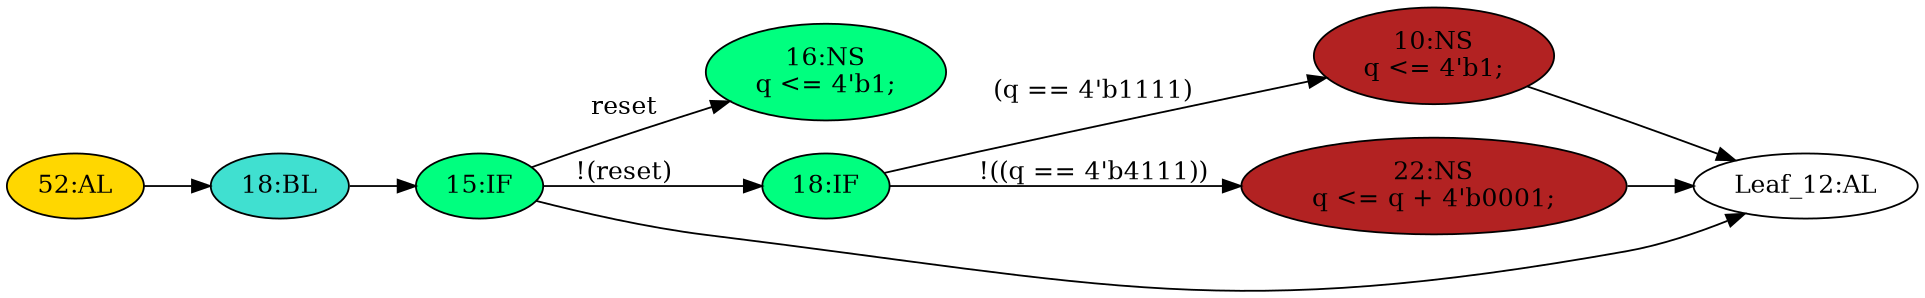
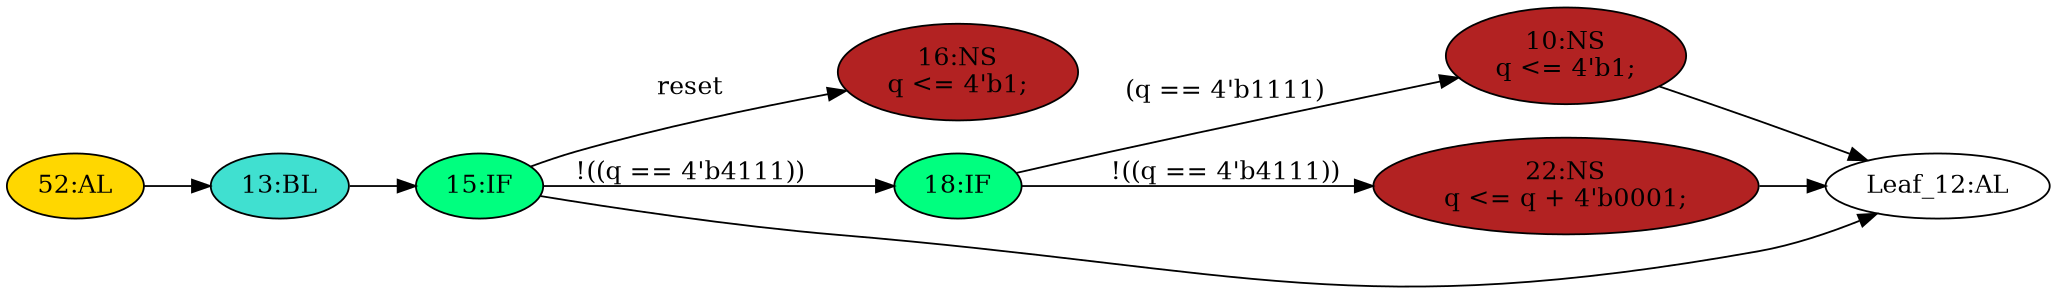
(826, 72) -> (958, 72)
(624, 172) -> (690, 172)
(280, 186) -> (280, 186)
